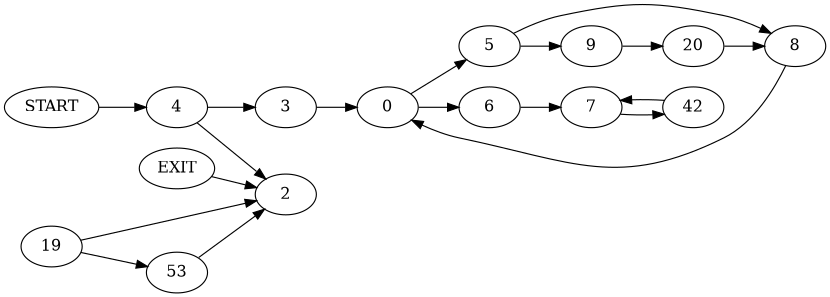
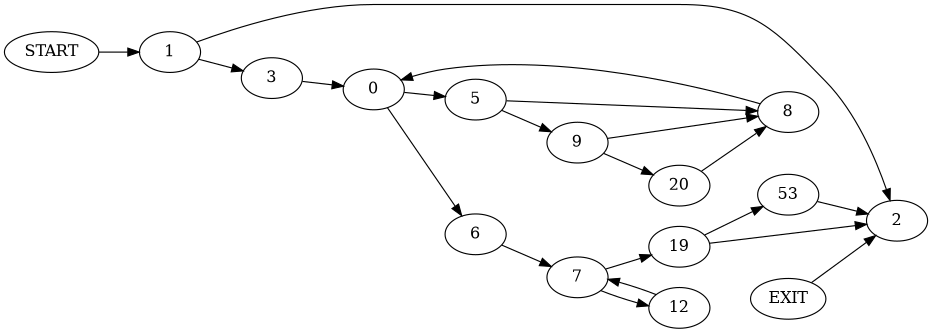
(177, 107) -> (170, 52)
(693, 107) -> (679, 308)
none -> (677, 128)
none -> (623, 264)
